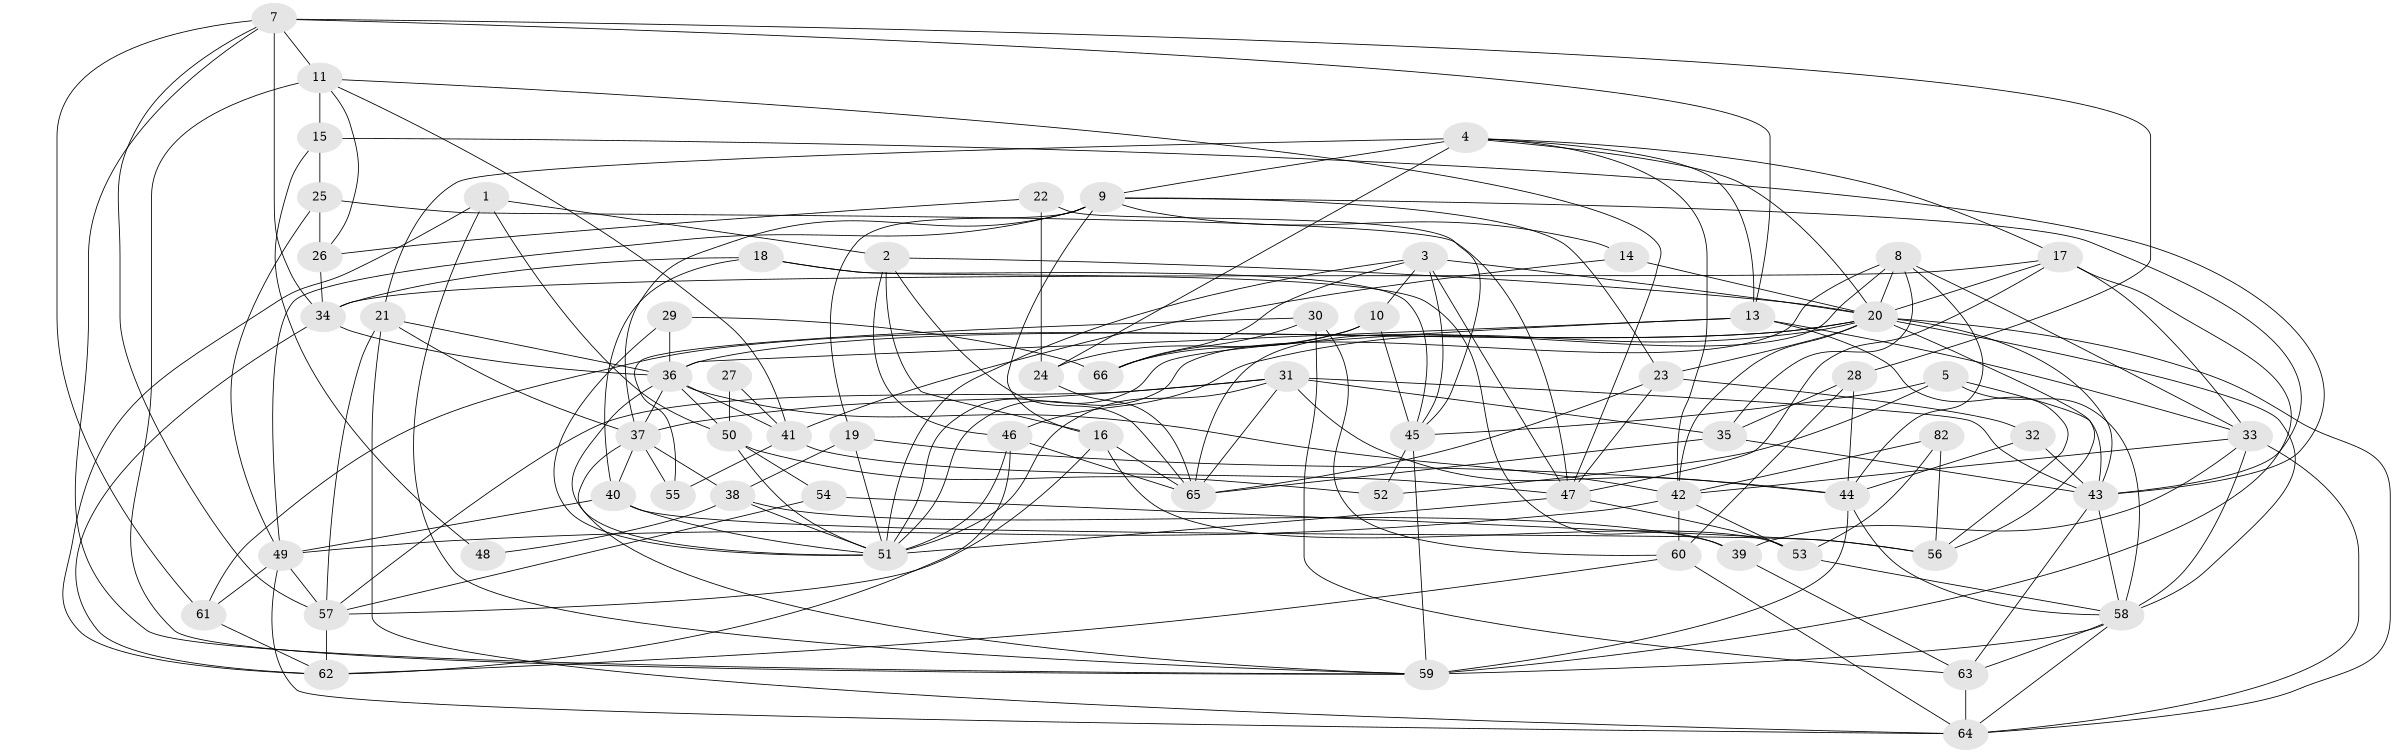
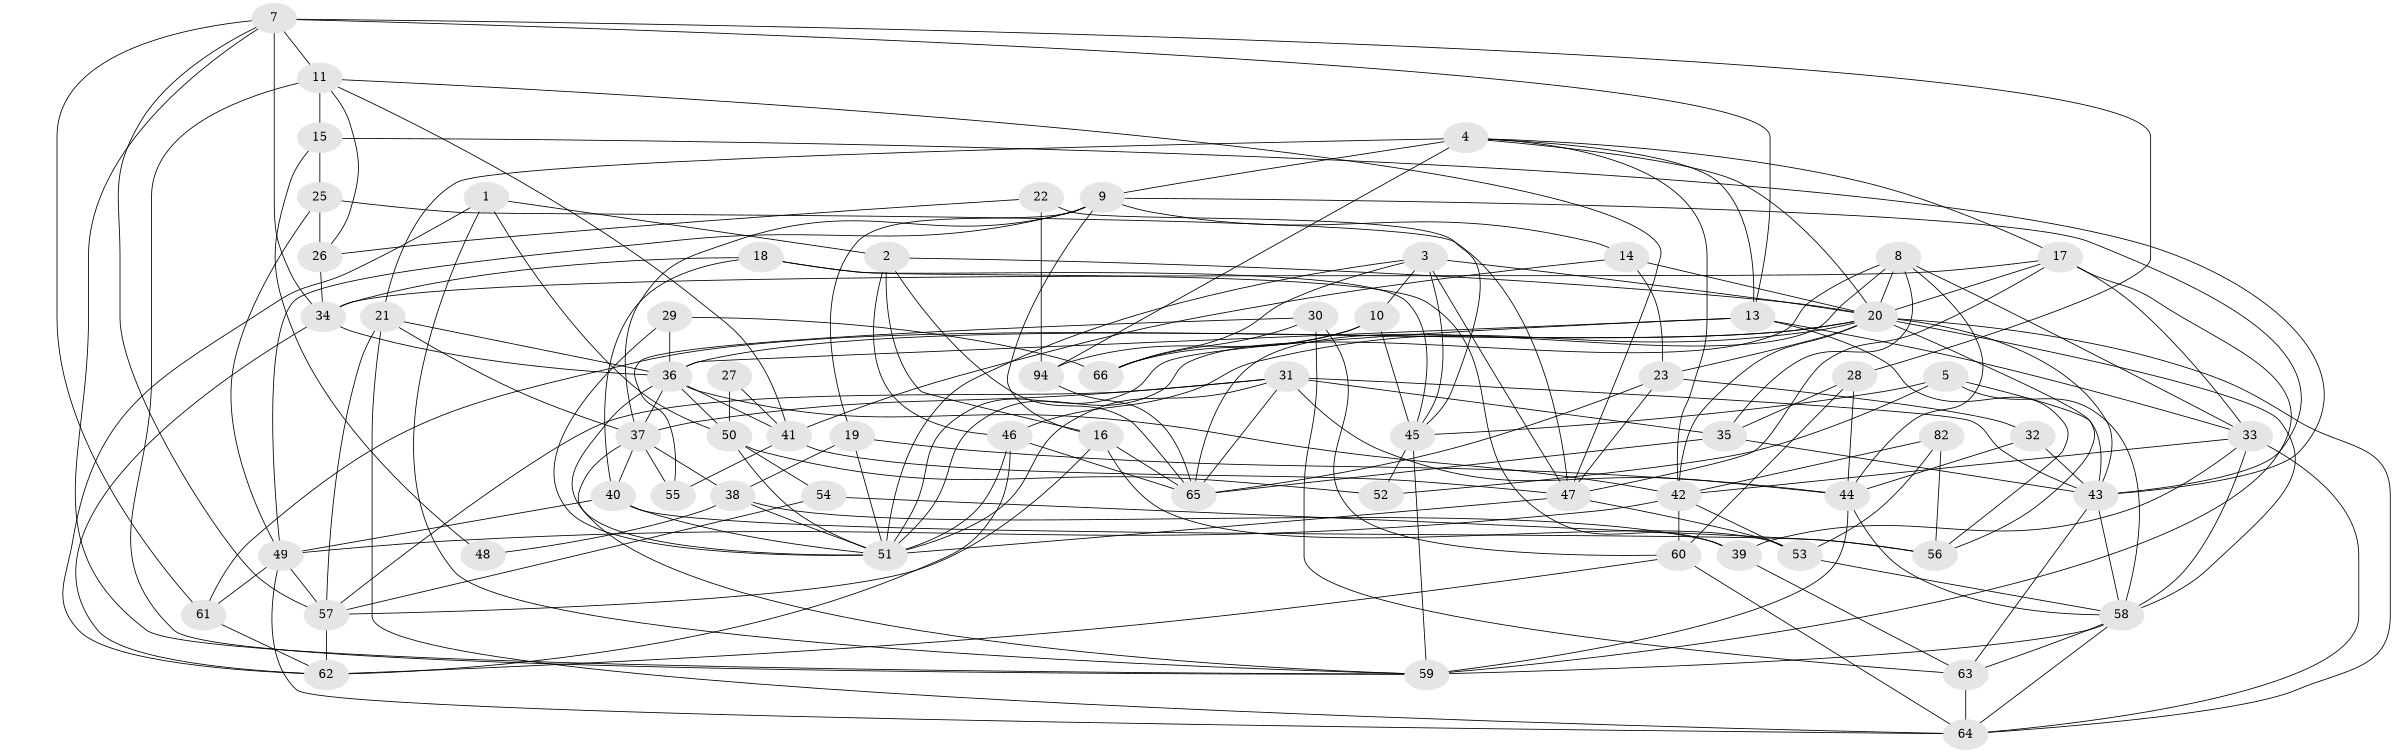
(1421, 211) -> (1659, 313)
(1041, 376) -> (1041, 376)
